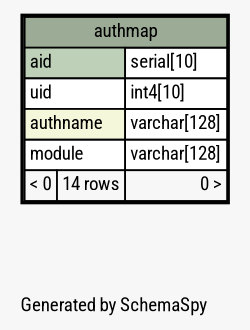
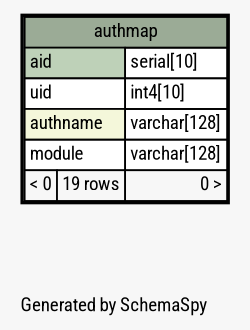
(91, 185) -> (91, 185)
